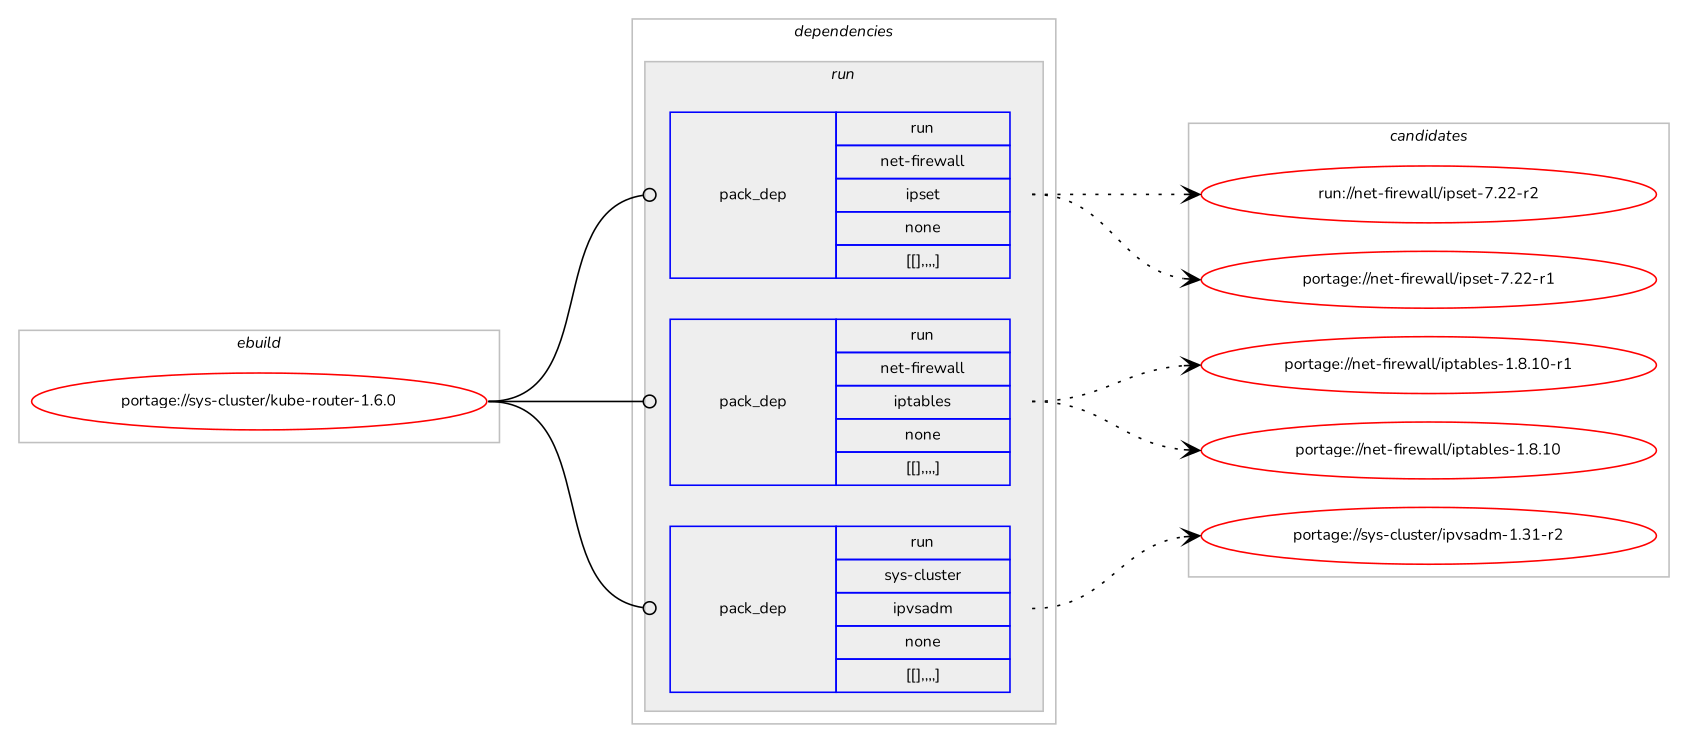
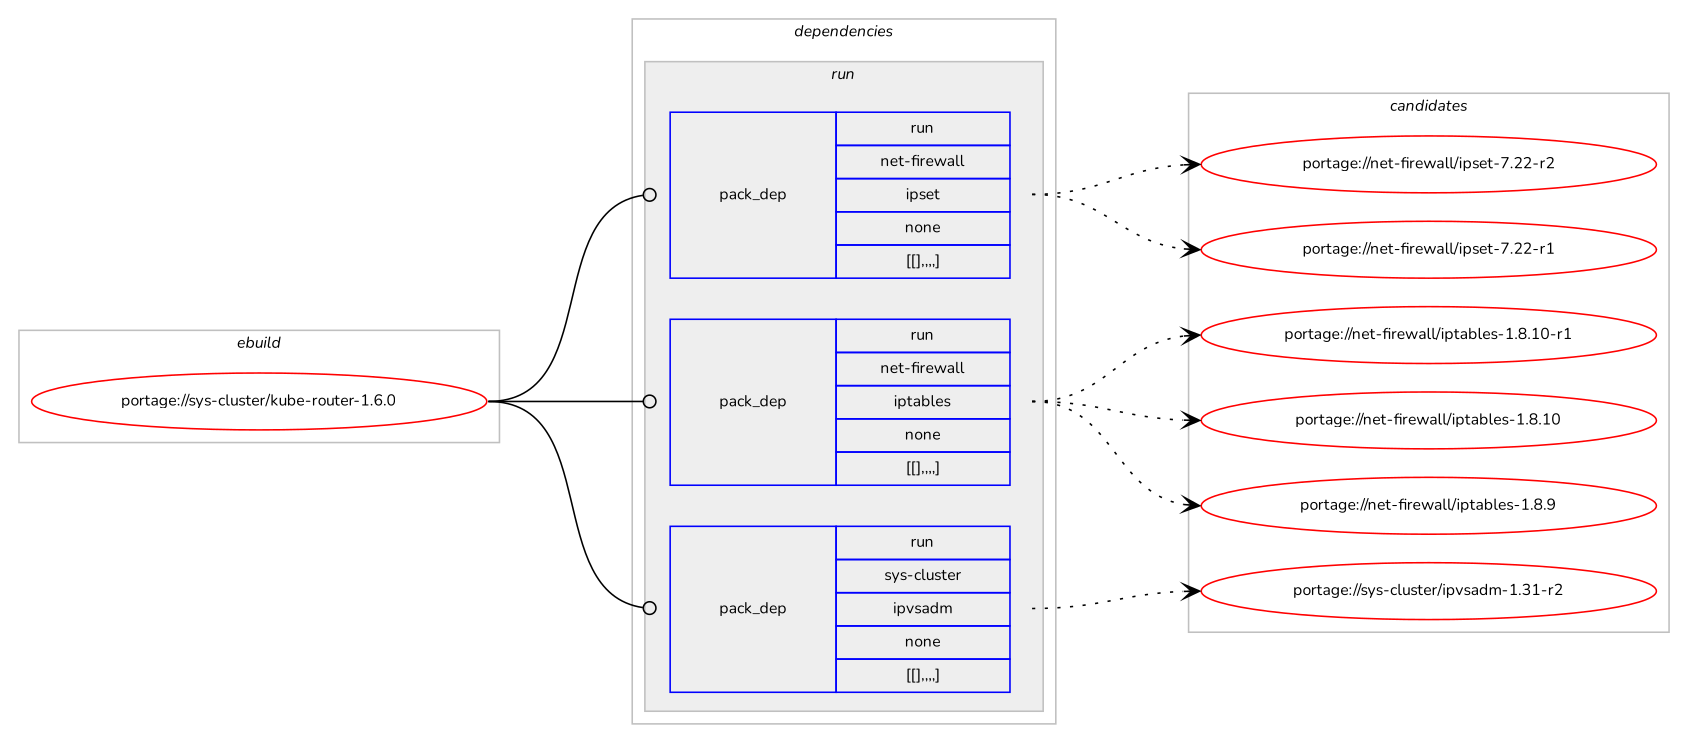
(1429, 194) -> (1429, 164)
none -> (1429, 506)
